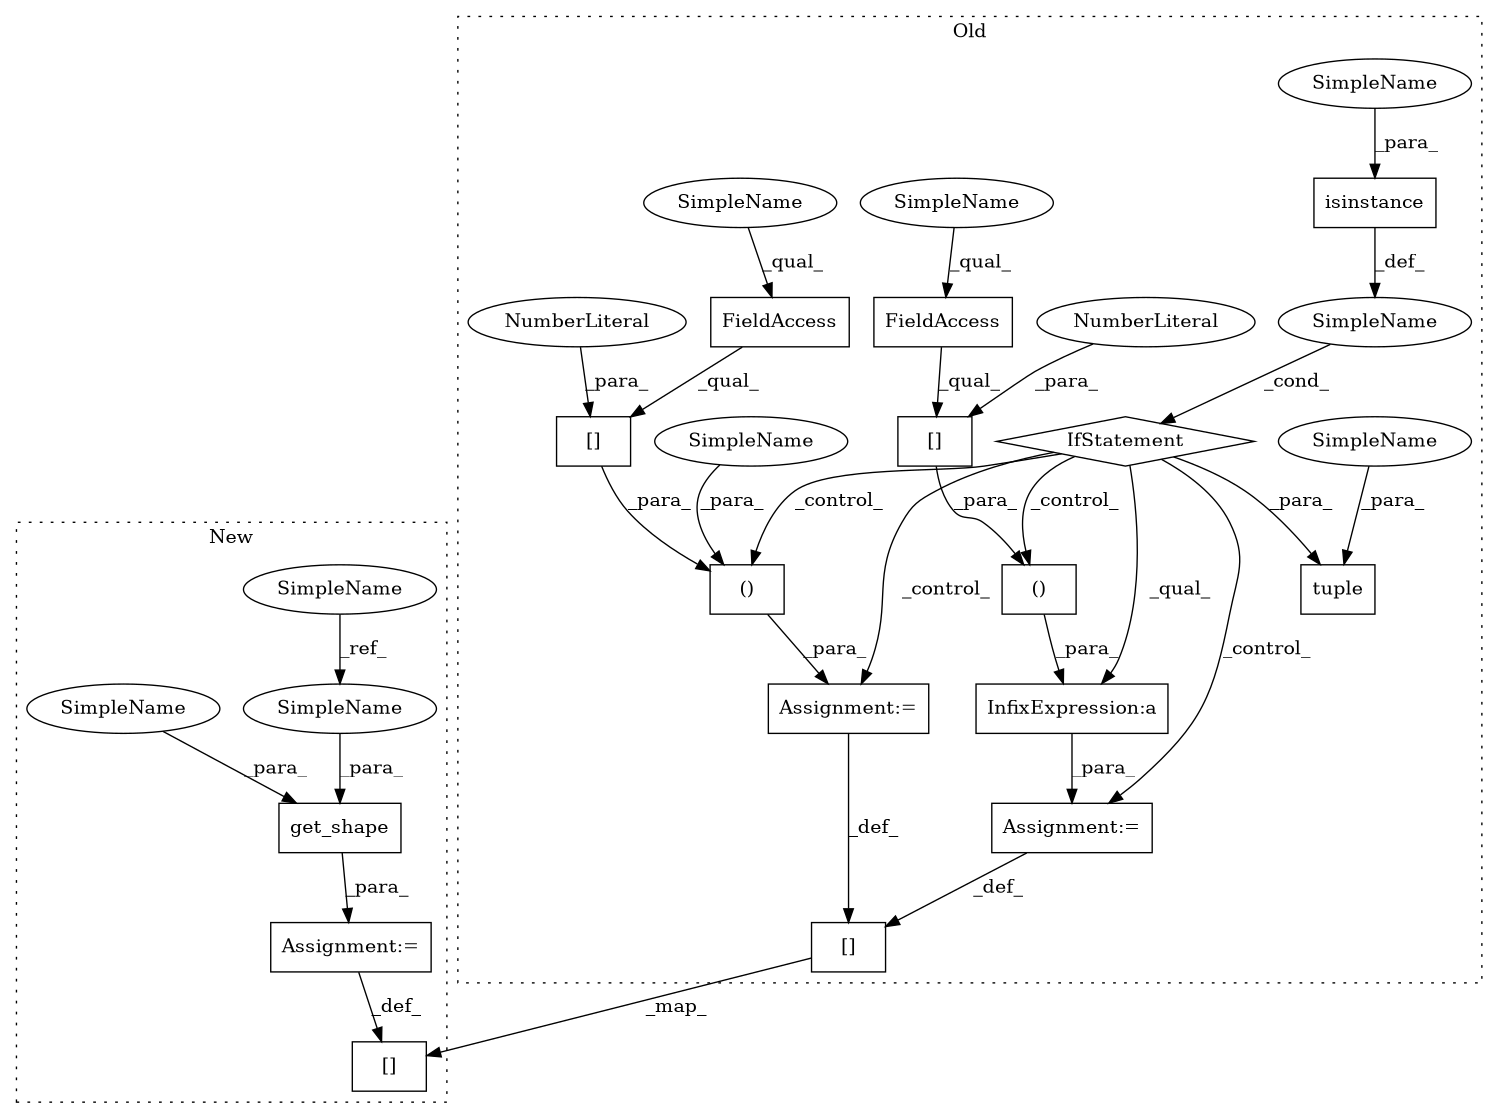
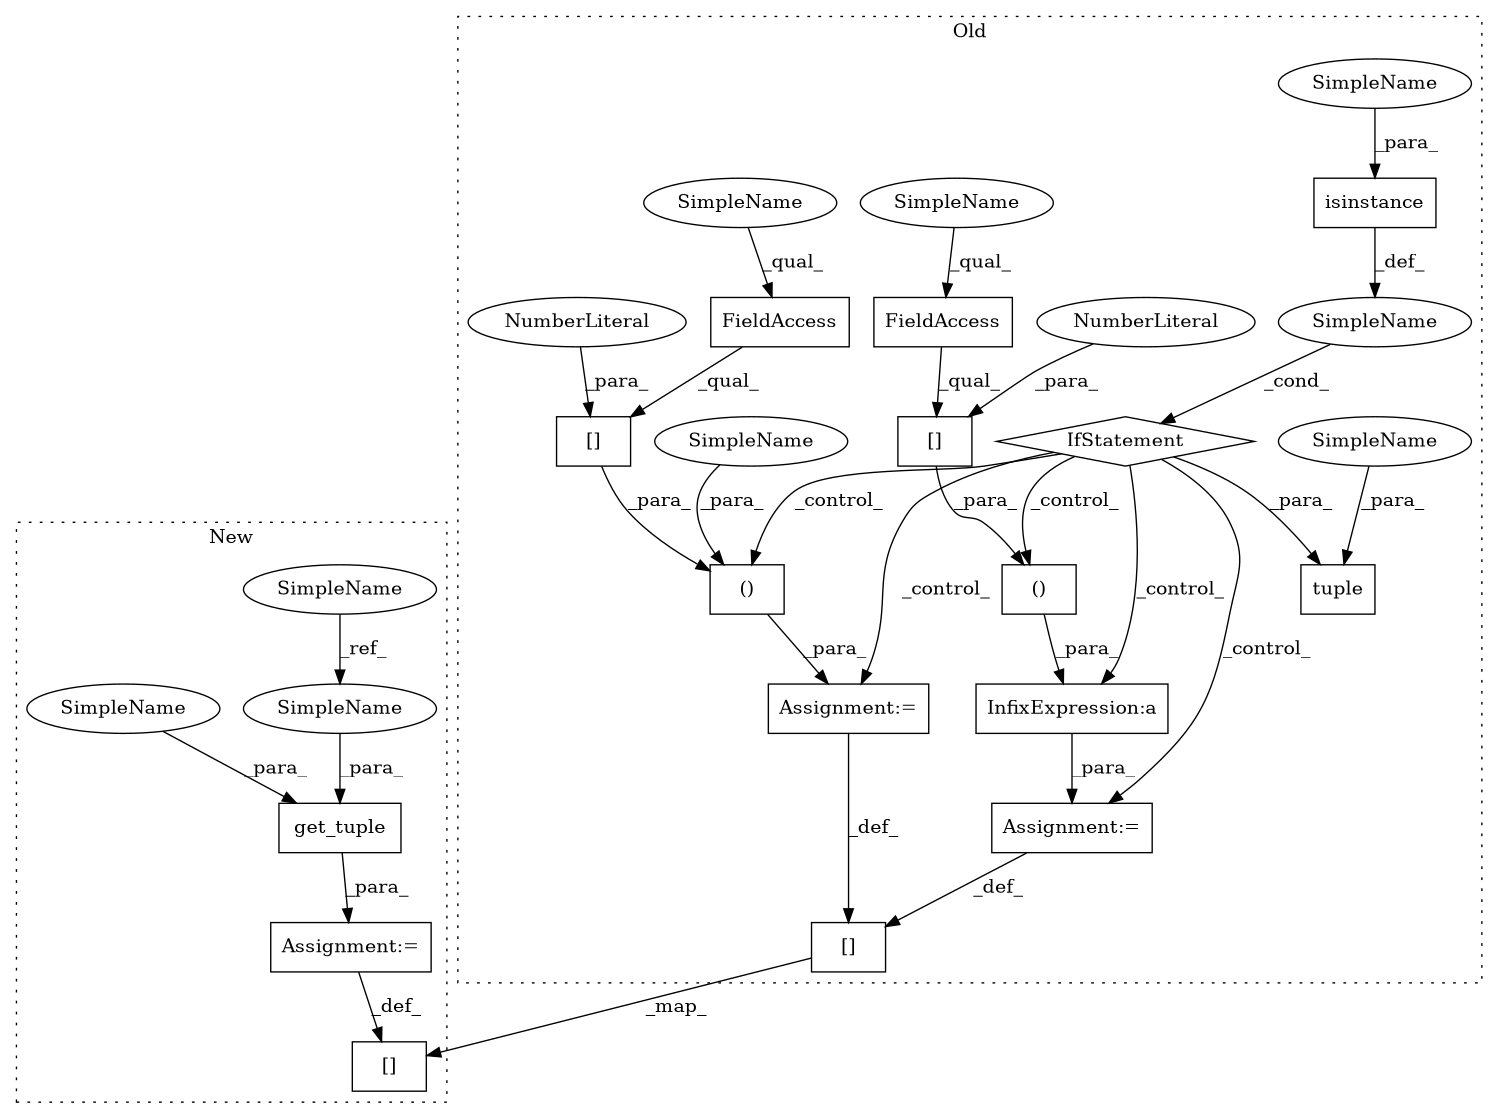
(1180, 589) -> (1180, 589)
(340, 828) -> (340, 828)
